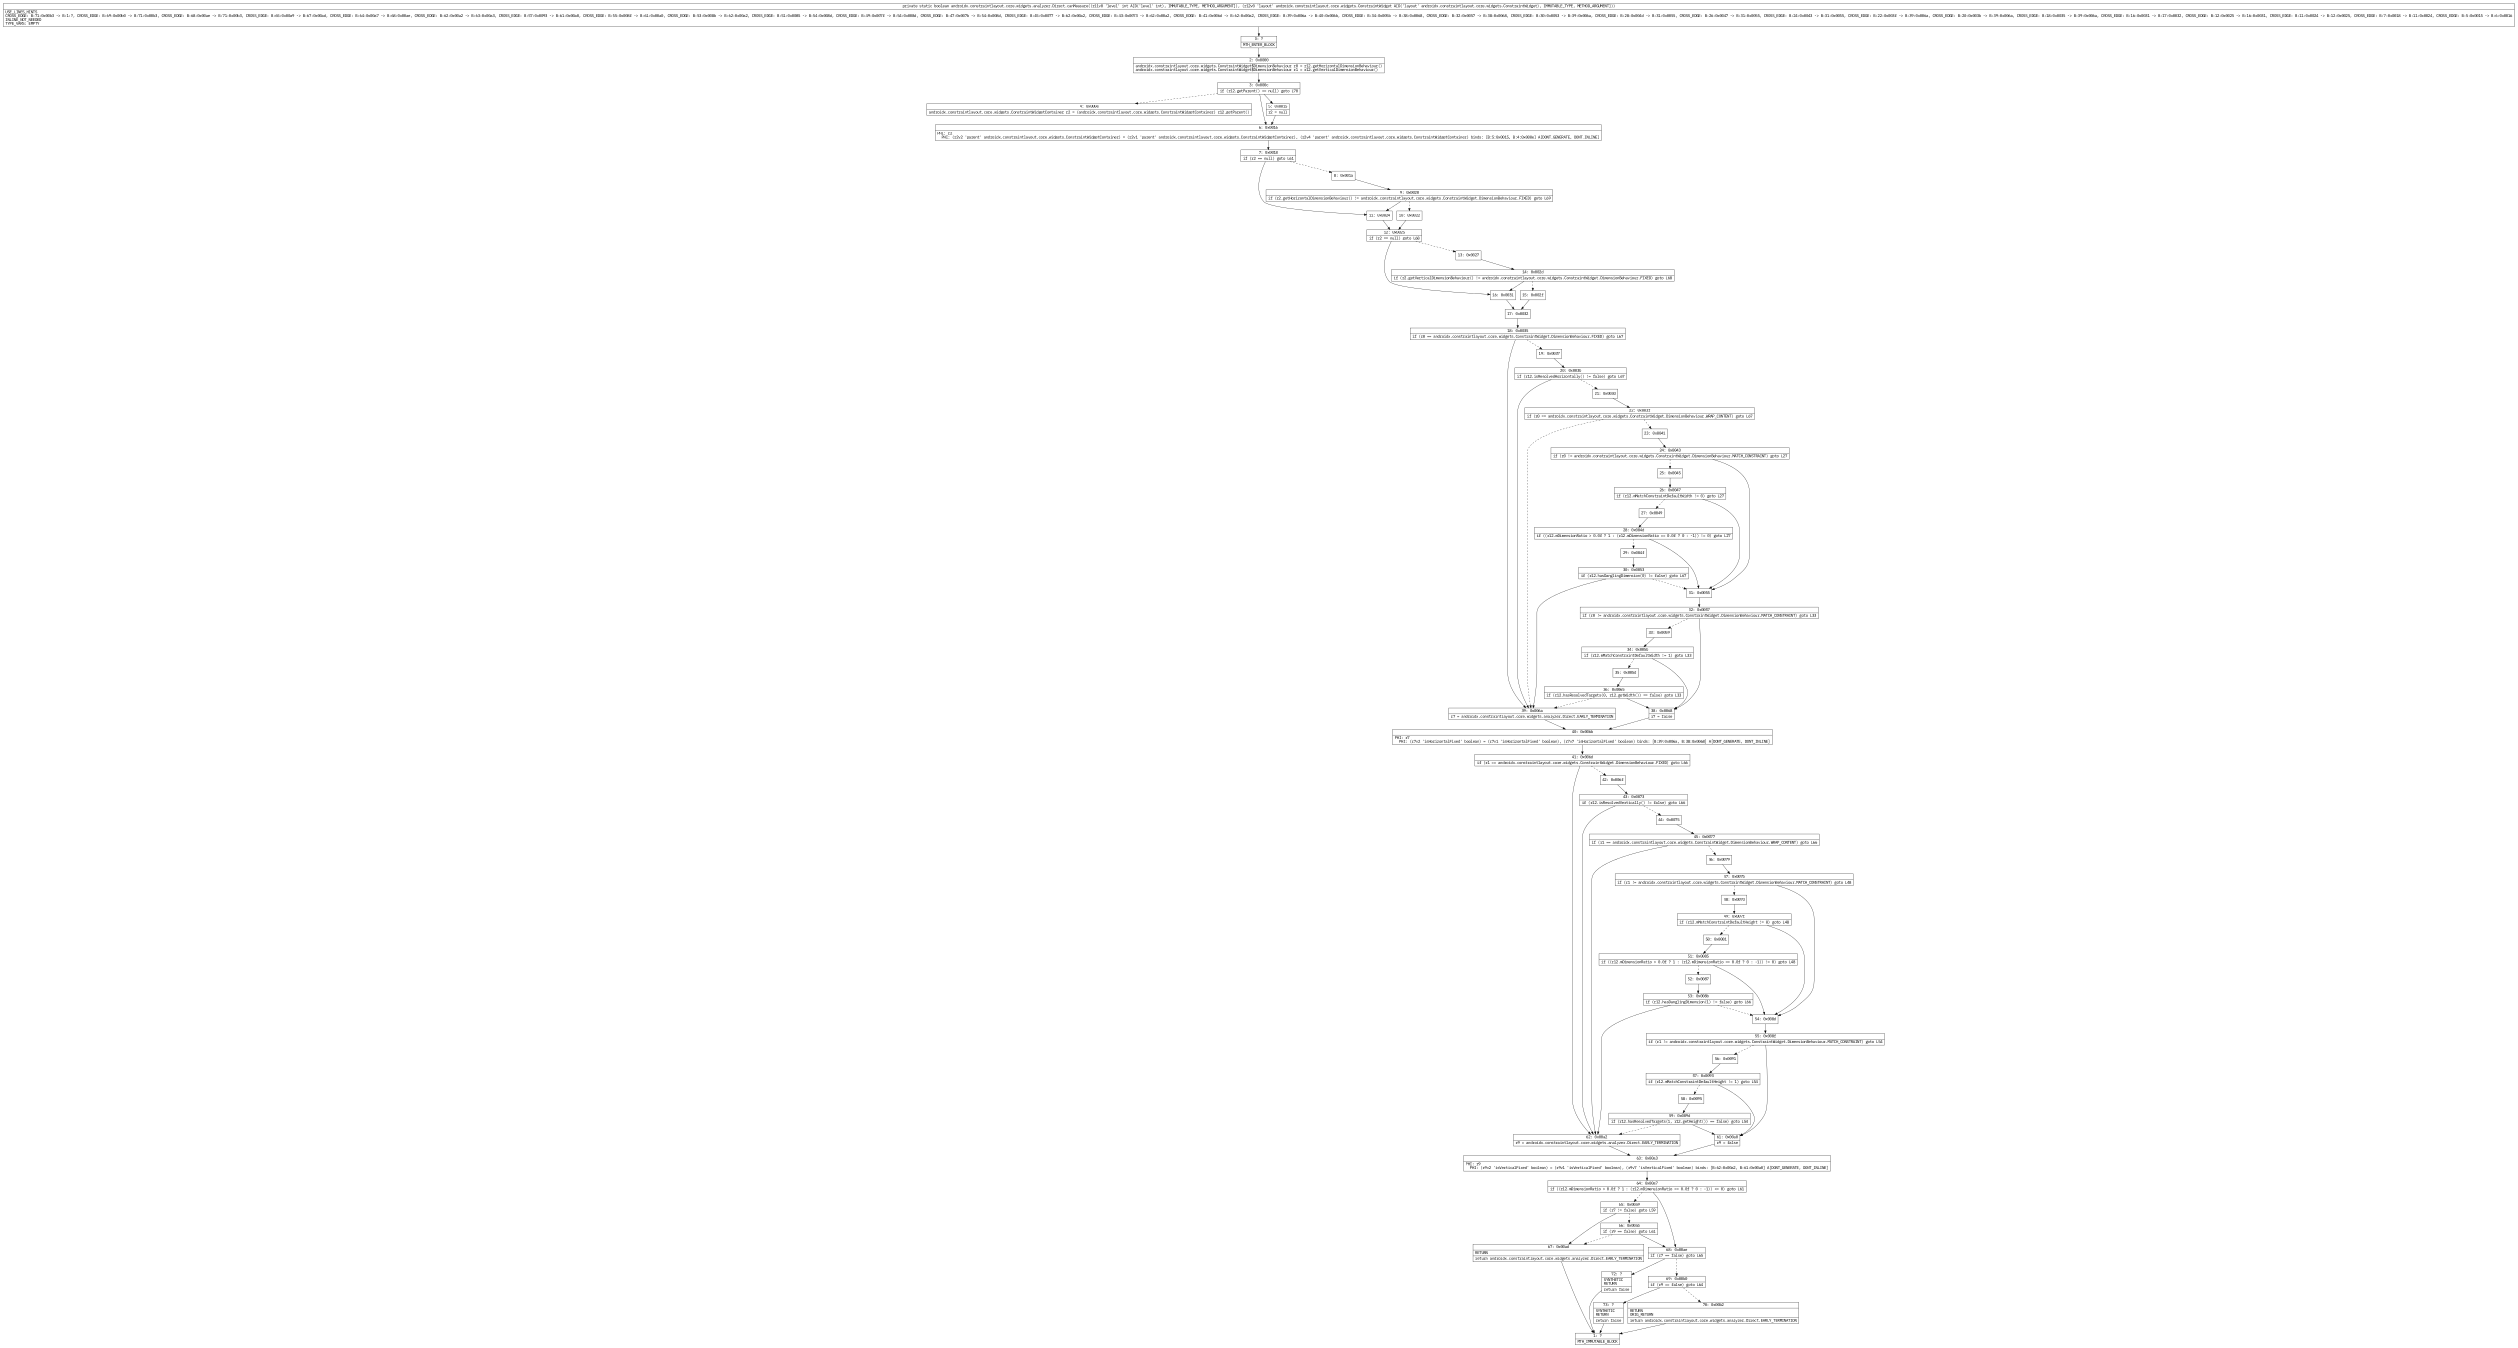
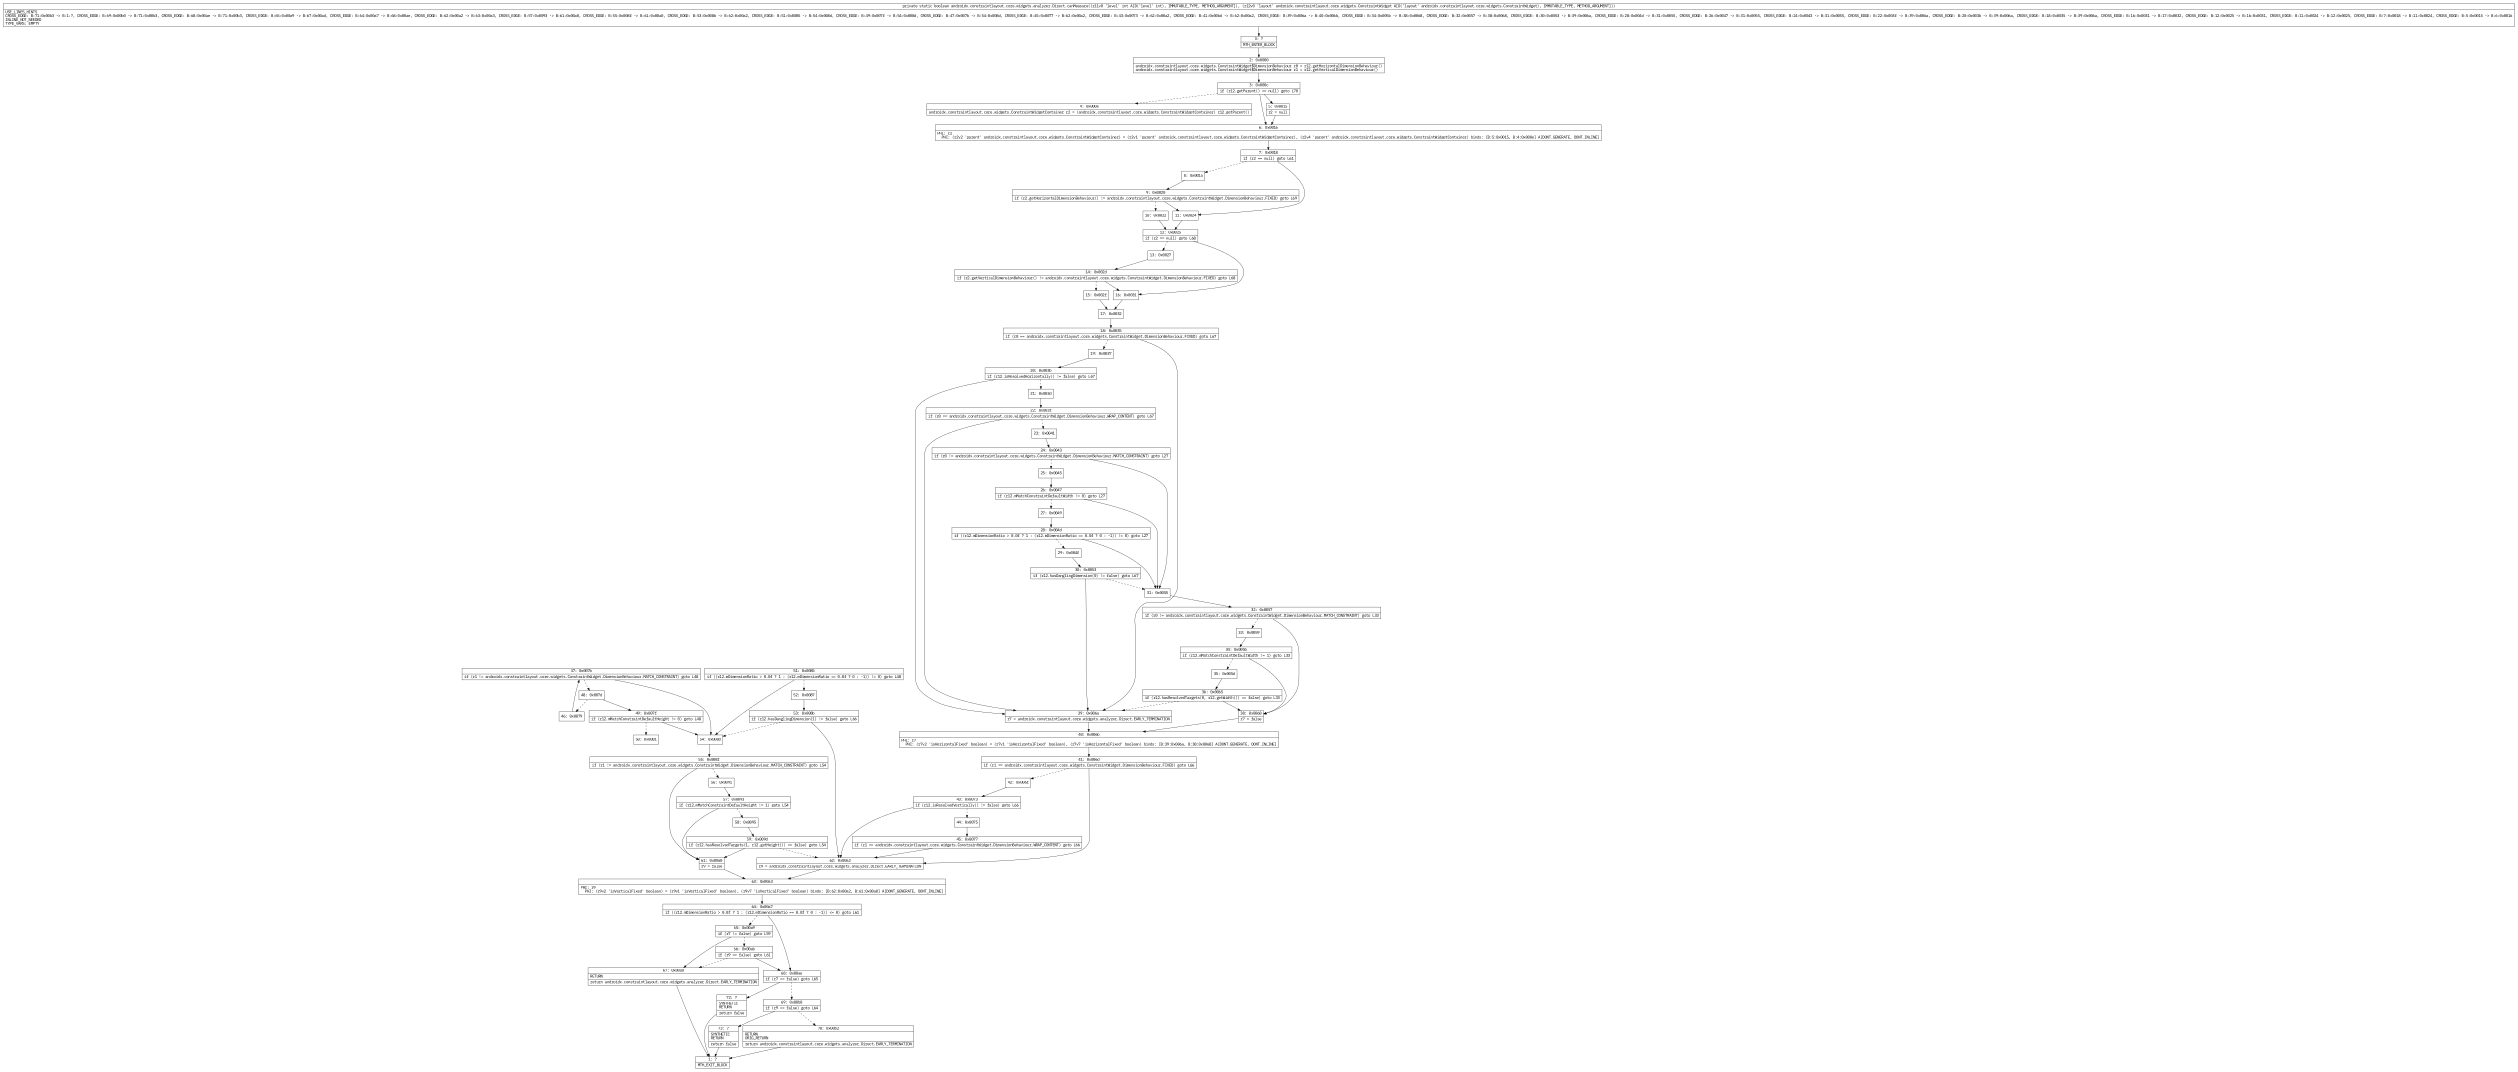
(1527, 536) -> (925, 570)
(1711, 849) -> (583, 705)
(1709, 948) -> none
(1597, 1342) -> (712, 1065)
